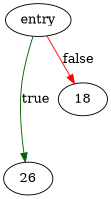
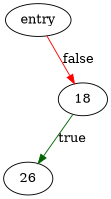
(21, 94) -> (58, 135)
